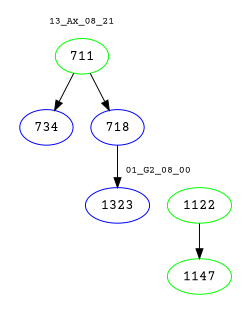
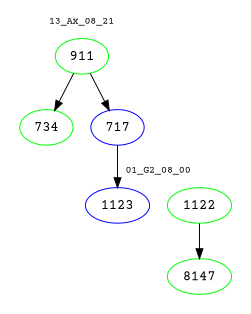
(82, 56) -> (82, 56)
(46, 127) -> (46, 127)
(118, 127) -> (118, 127)
(118, 205) -> (118, 205)
(199, 276) -> (199, 276)
